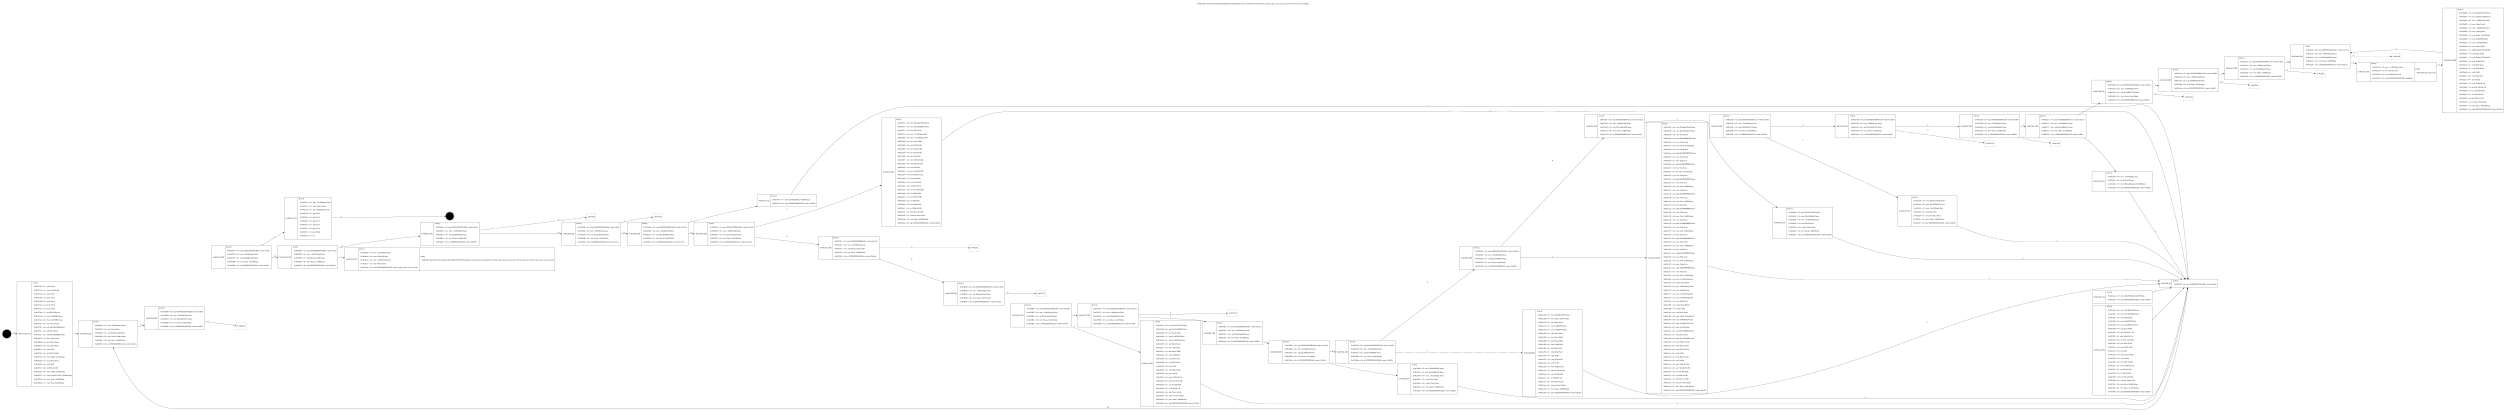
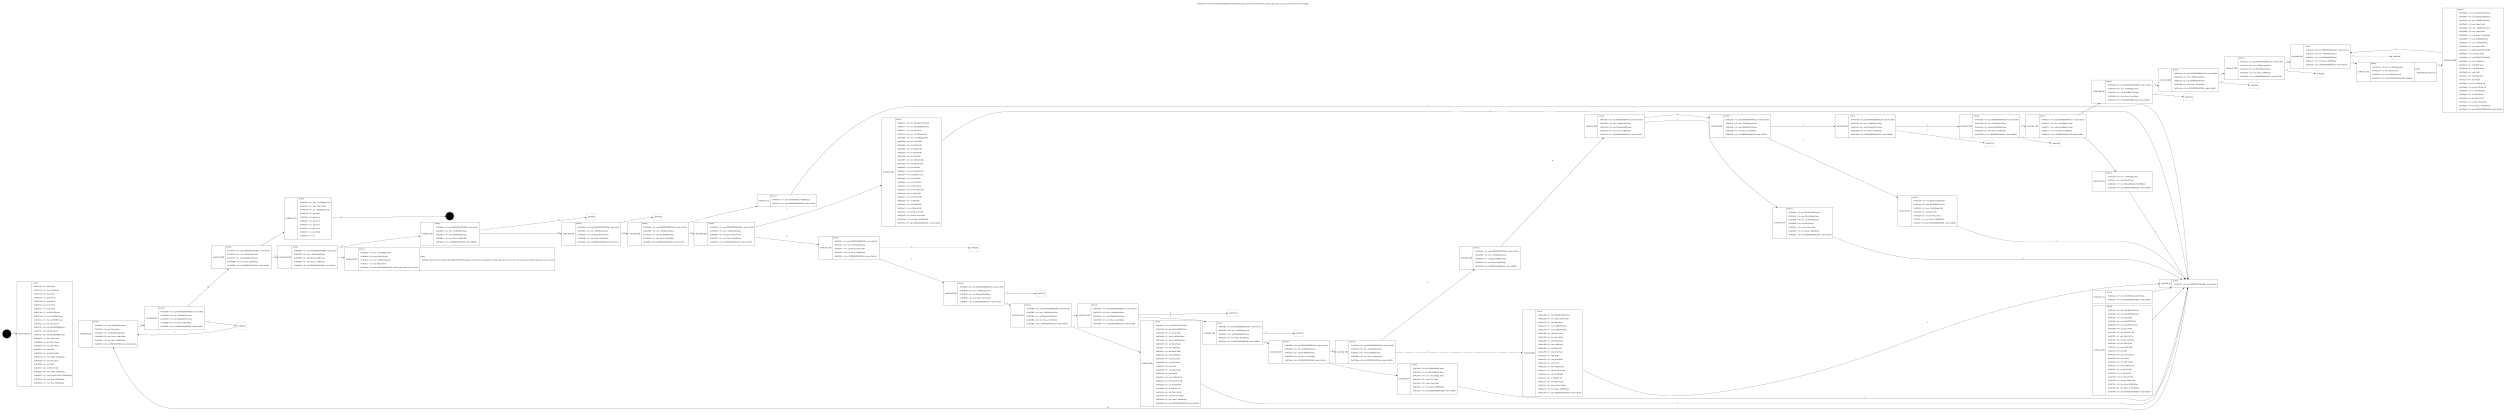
none -> (1676, 115)
(1677, 258) -> none
none -> (207, 288)
none -> (1007, 304)
none -> (1299, 333)
(75, 334) -> (188, 334)
